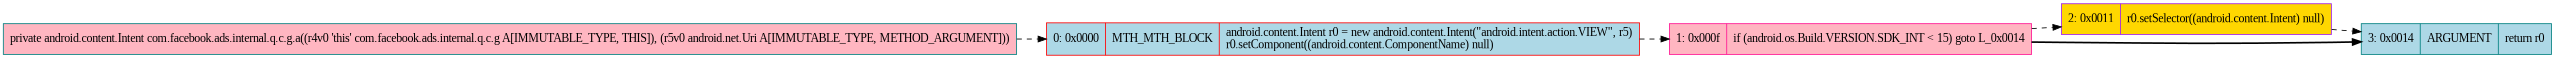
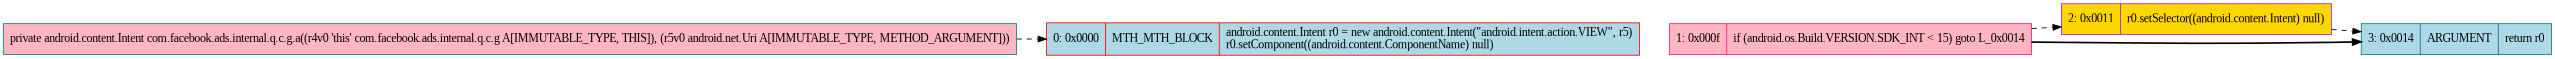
(1650, 39) -> none
